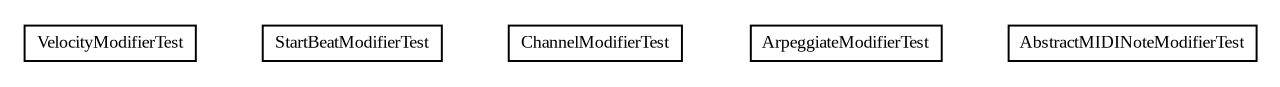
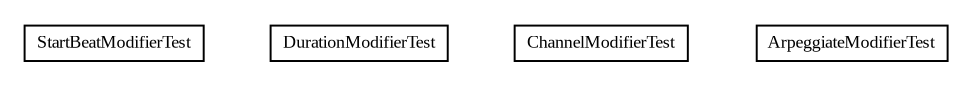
(109, 43) -> none
none -> (359, 43)
(1133, 43) -> none
